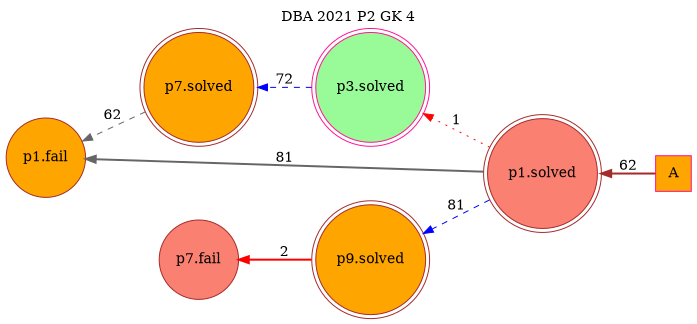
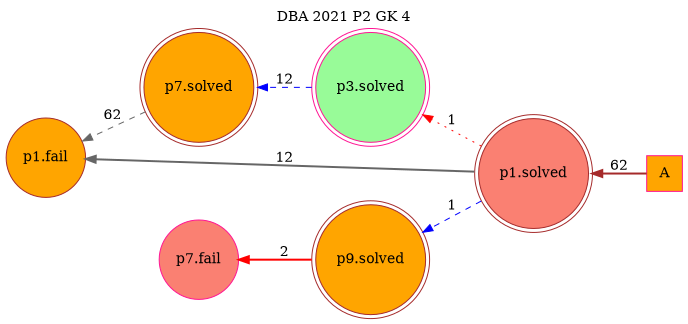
(285, 80) -> (285, 80)
(285, 158) -> (285, 158)
(457, 206) -> (452, 206)
(199, 260) -> (199, 260)
